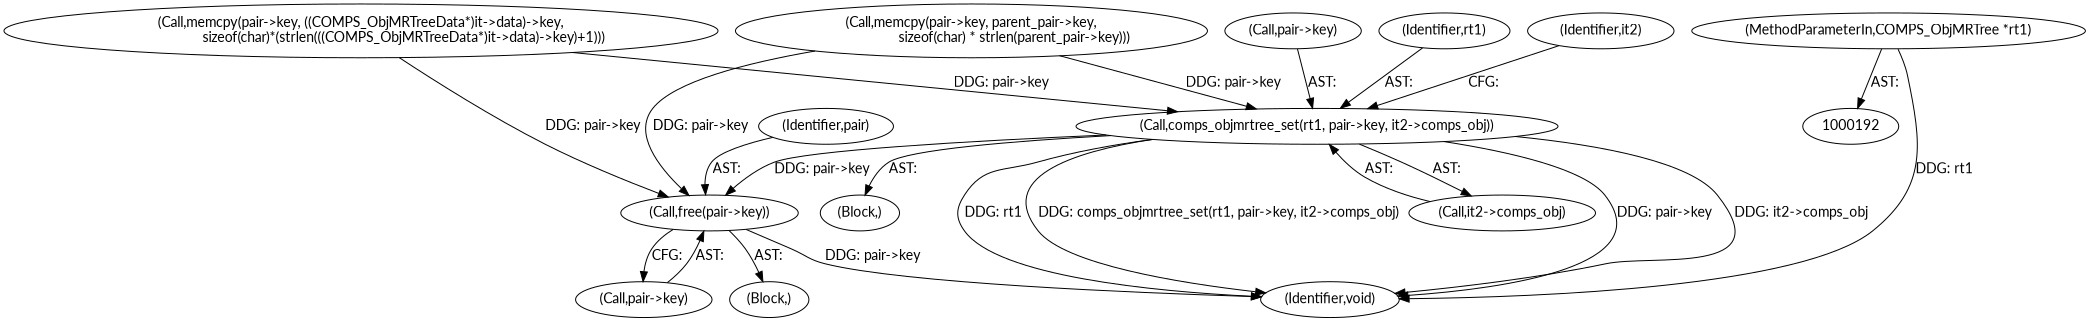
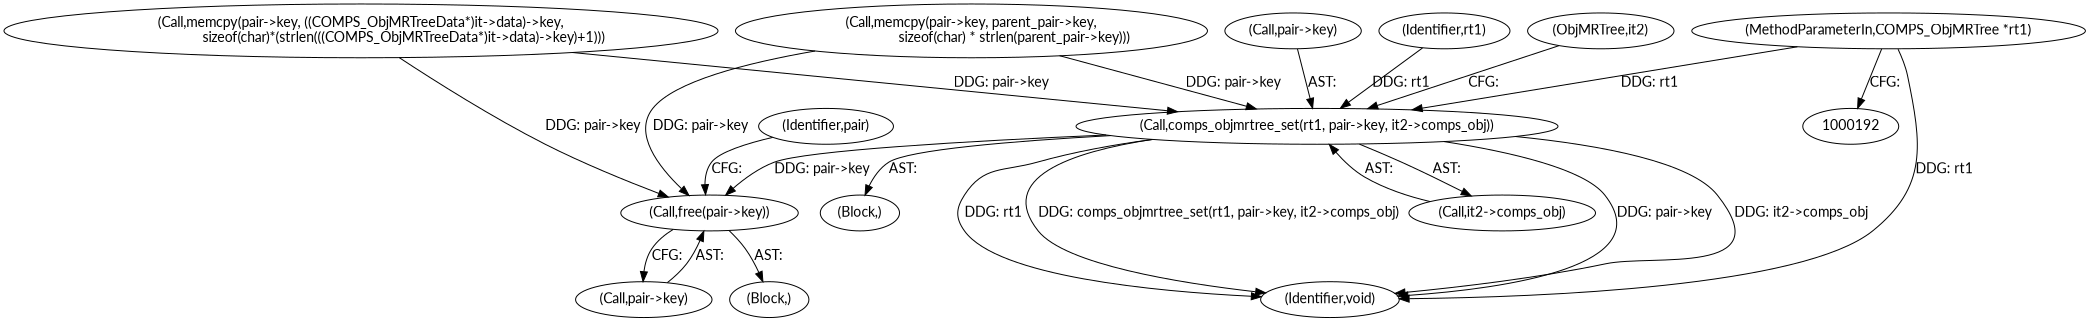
(1601, 31) -> (1601, 31)
none -> (1610, 77)
(1401, 83) -> (1401, 83)
(1887, 83) -> (1887, 83)
(729, 170) -> (729, 170)
(995, 284) -> none
